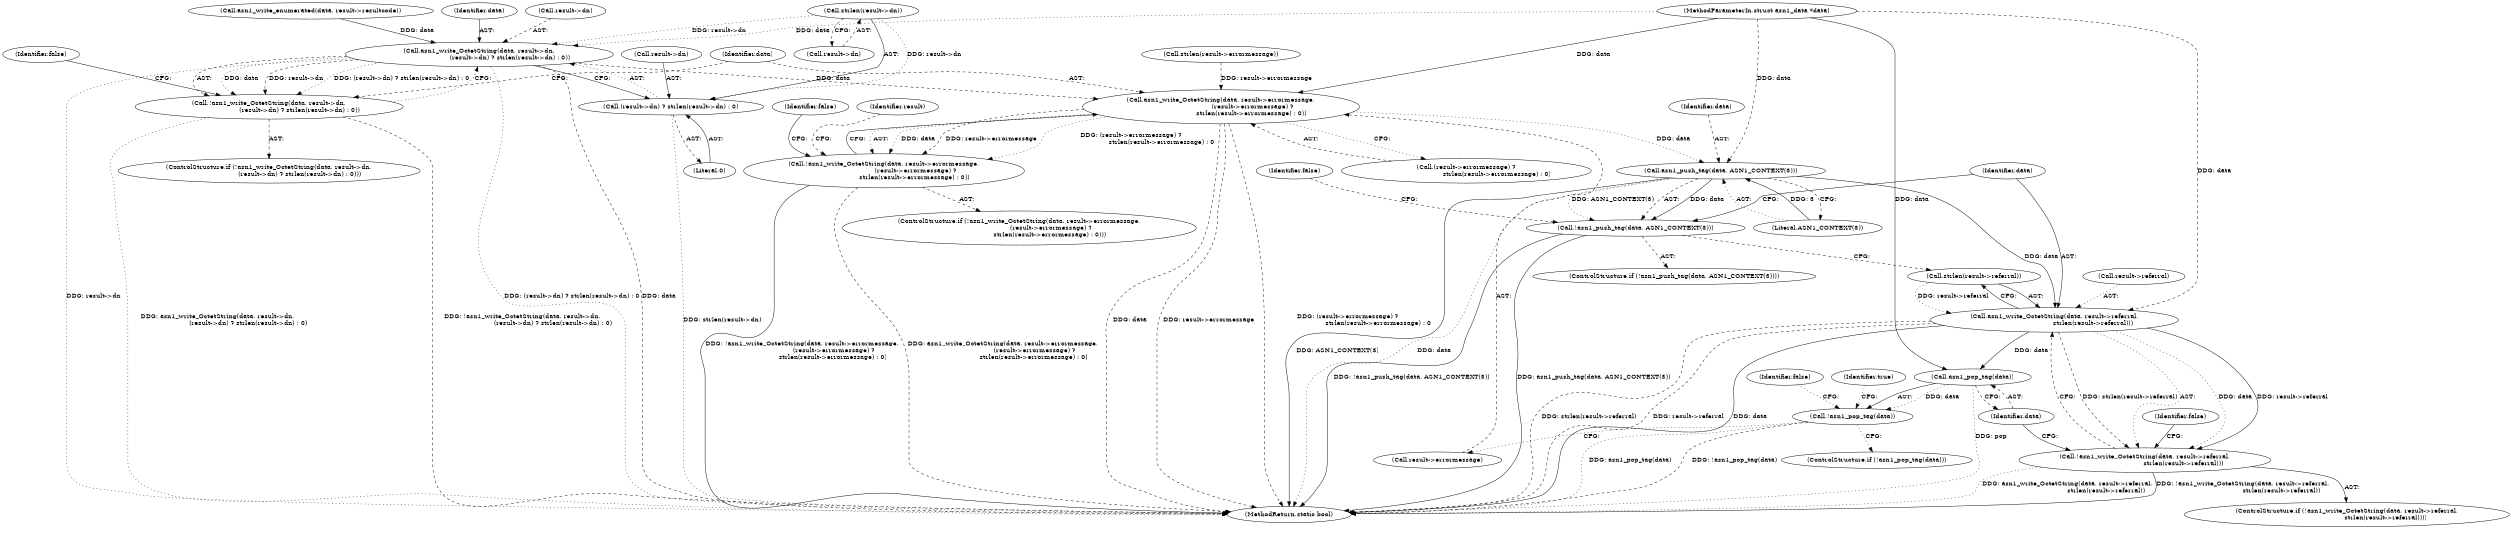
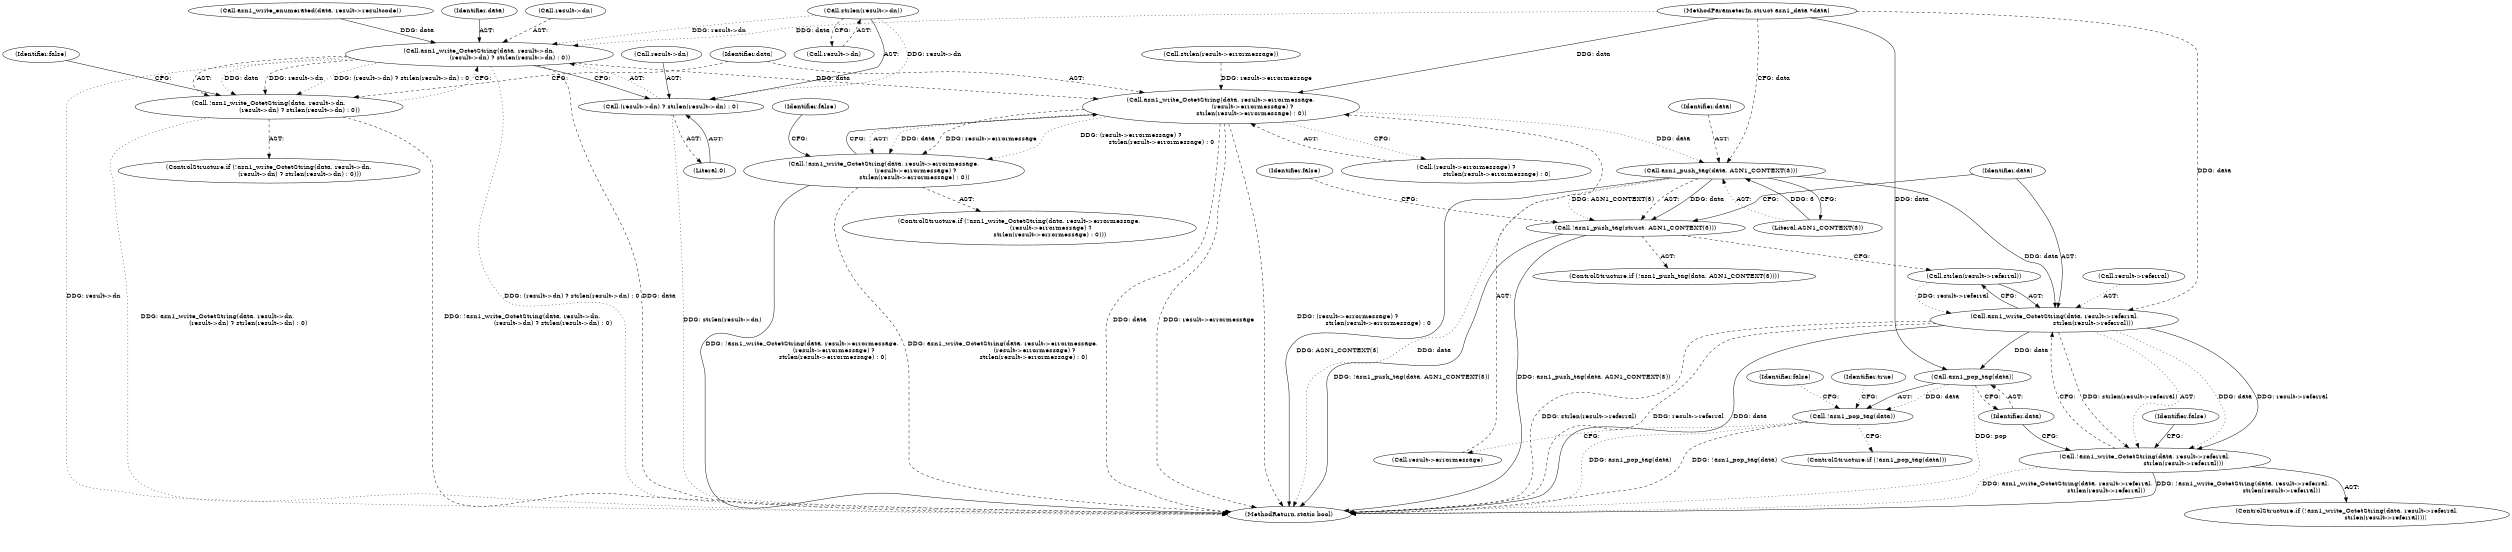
(1774, 78) -> (1774, 78)
(898, 107) -> none
(1803, 188) -> (1803, 188)
(1636, 228) -> (1636, 228)
